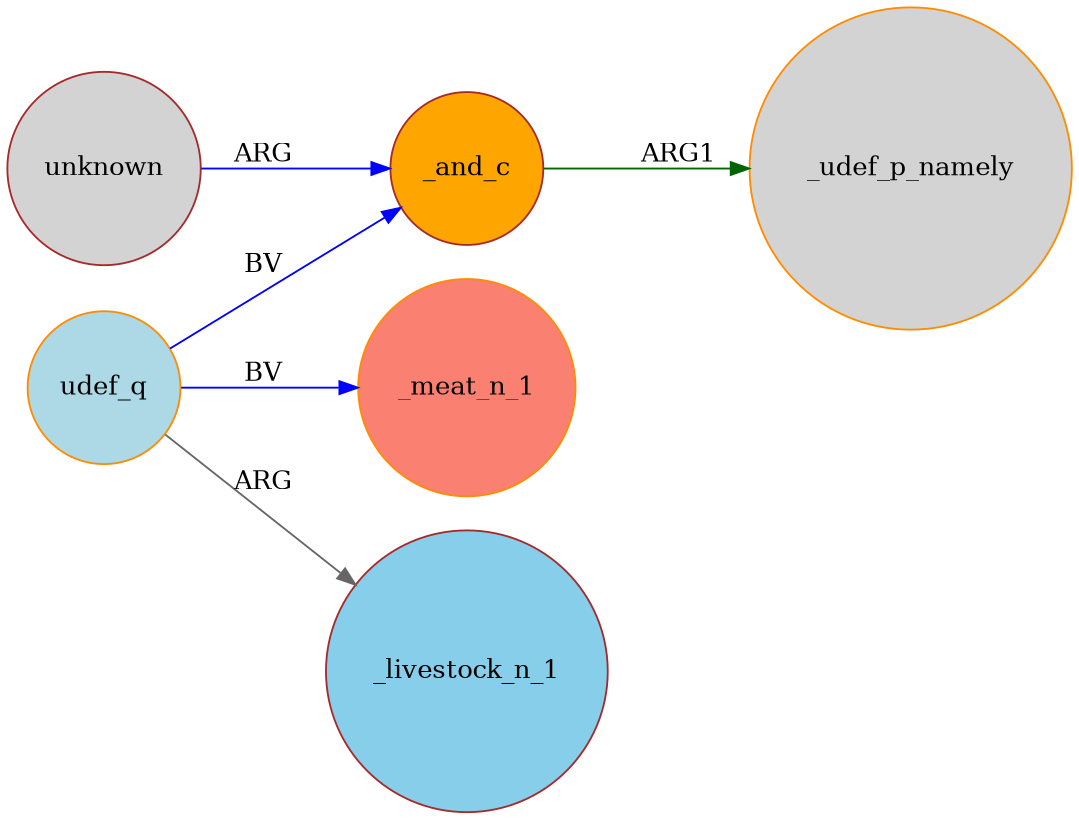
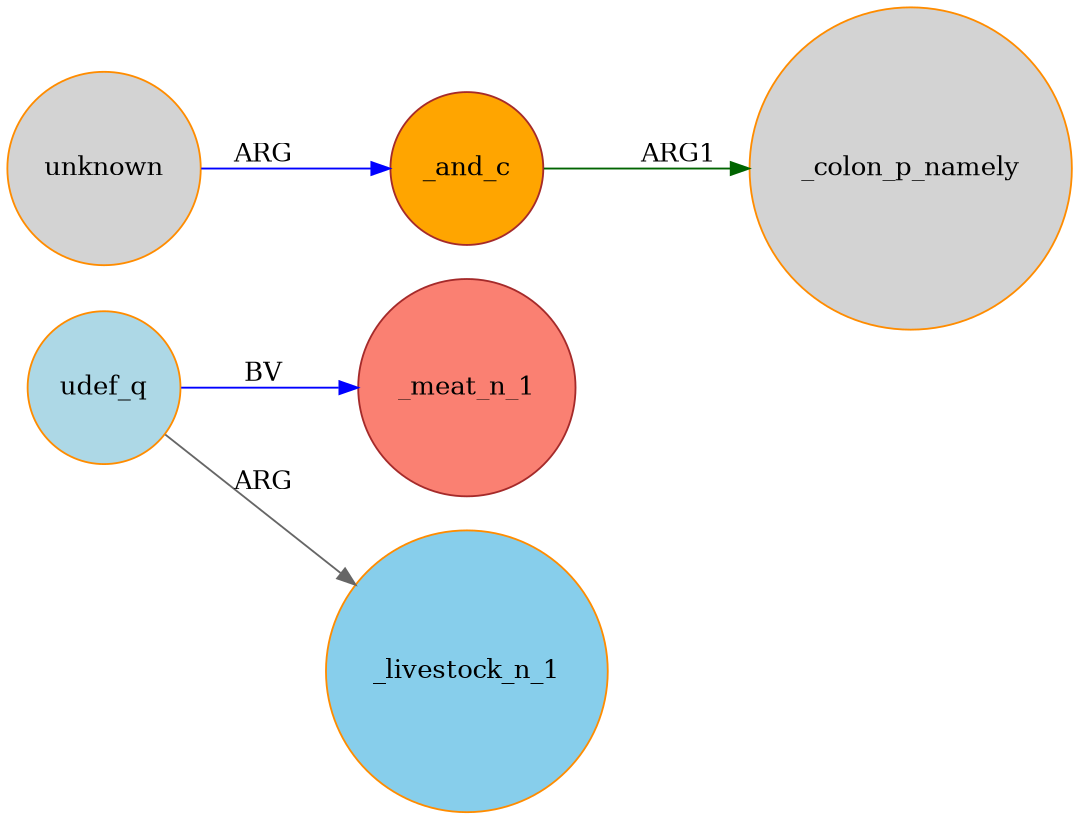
(104, 169) -> (104, 169)
(911, 169) -> (911, 169)
(277, 283) -> none
(467, 388) -> (467, 388)
(467, 671) -> (467, 671)
